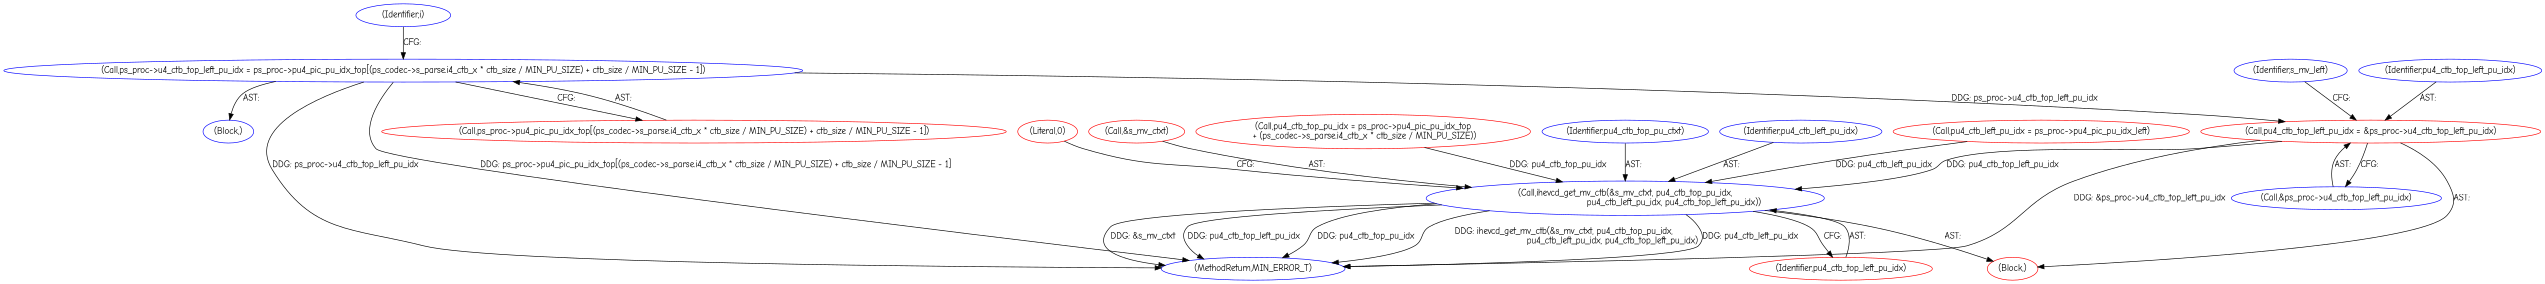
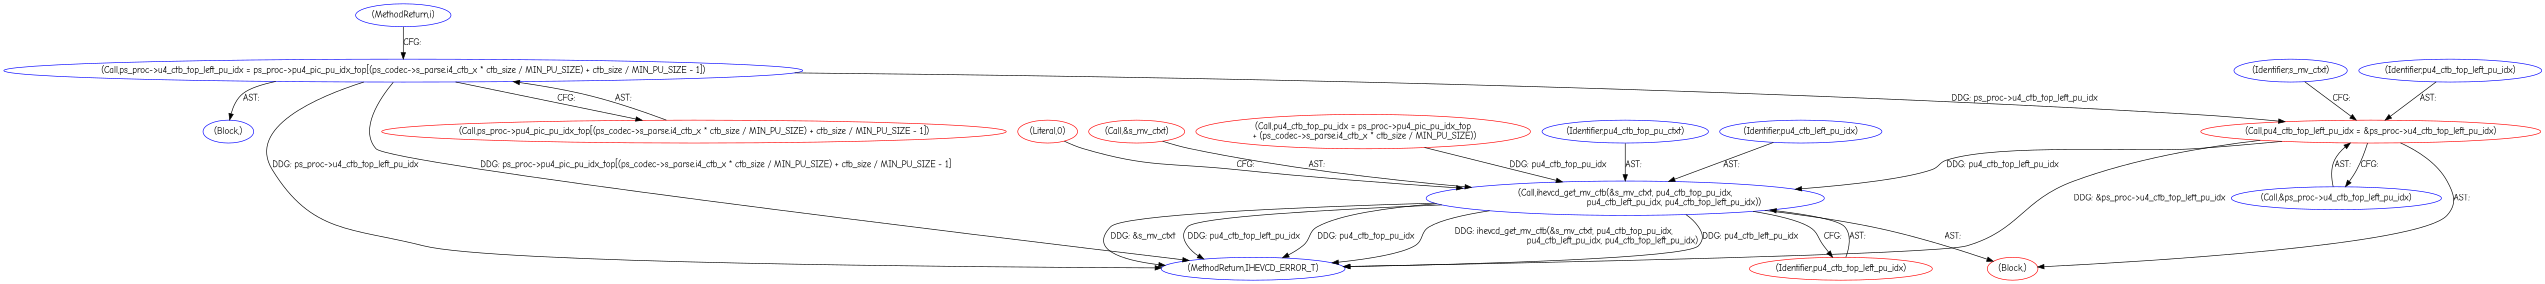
(403, 15) -> (403, 15)
(2291, 71) -> (2291, 71)
(2041, 132) -> none
(1253, 269) -> (1253, 269)
